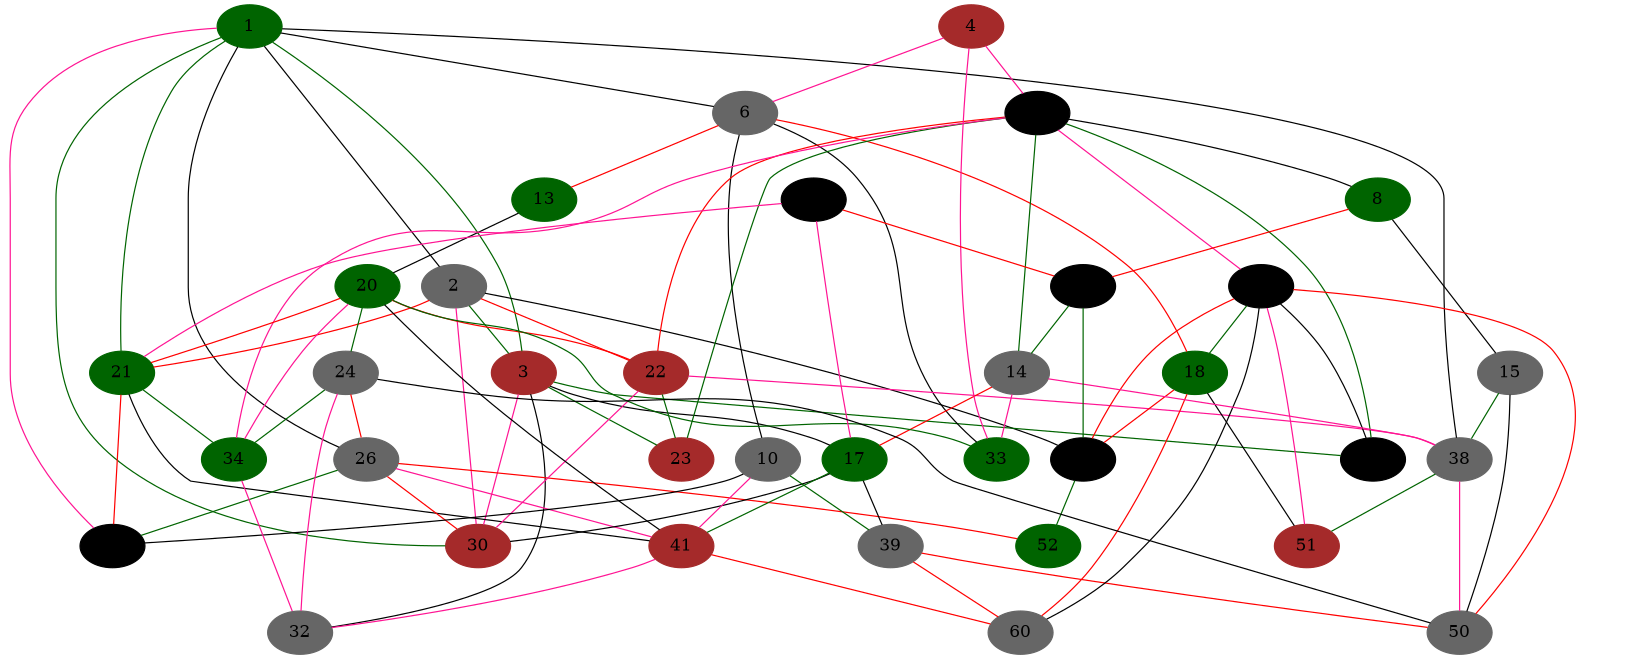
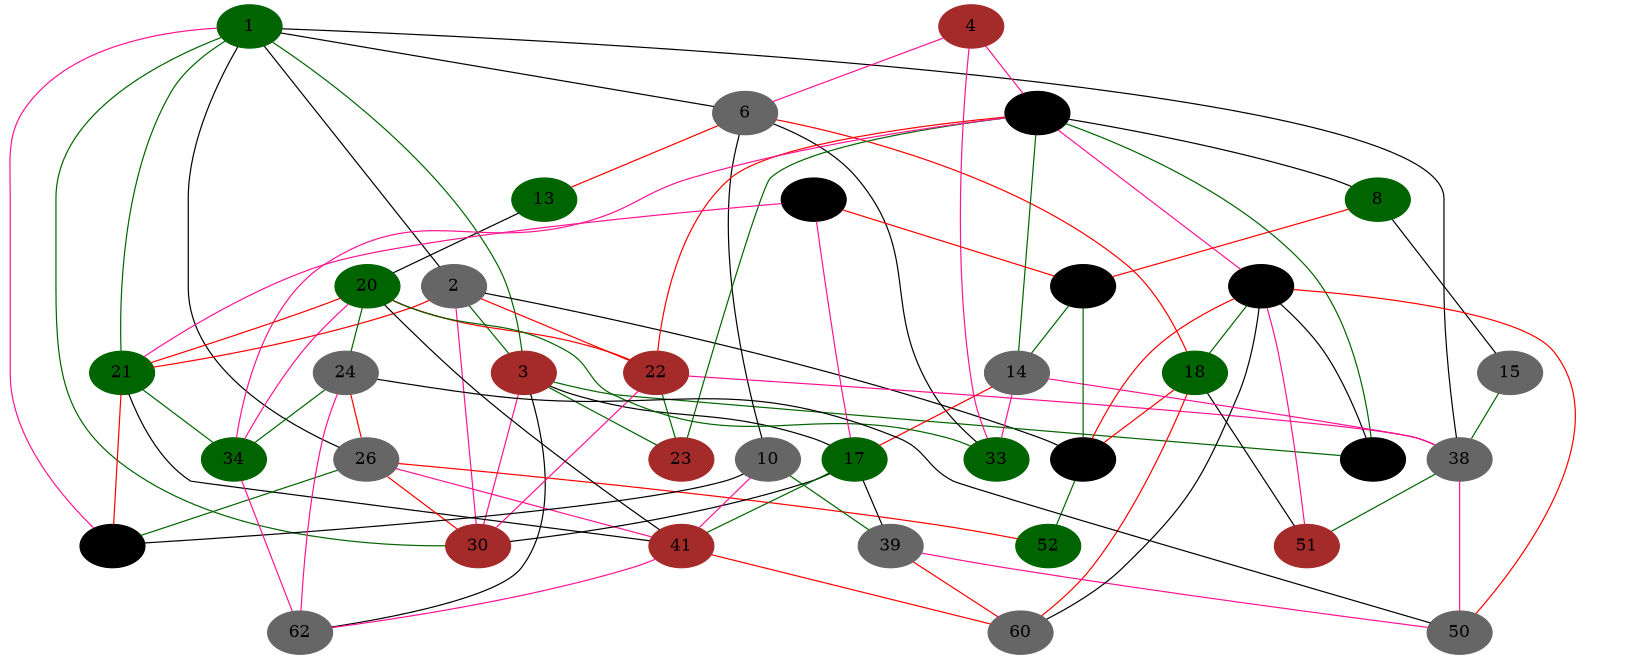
(1498, 505) -> none
(1174, 593) -> (1174, 593)
(300, 633) -> (300, 633)
